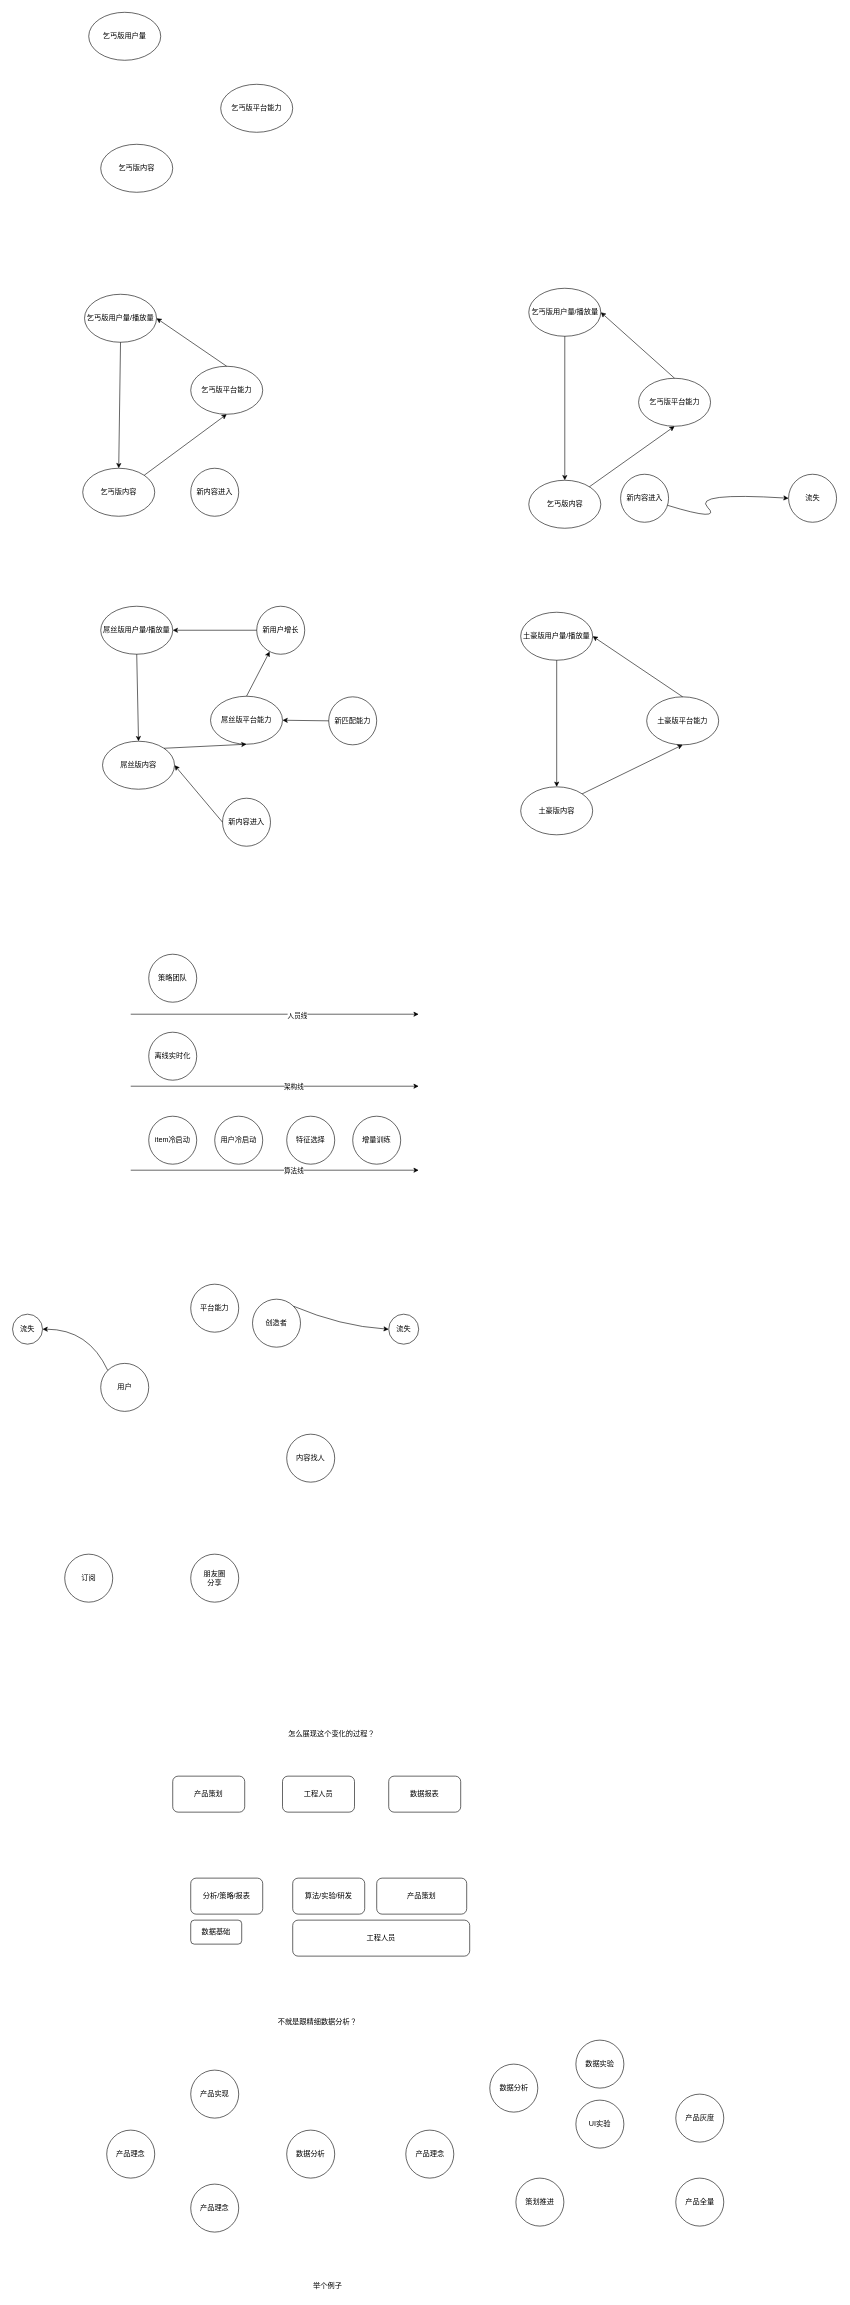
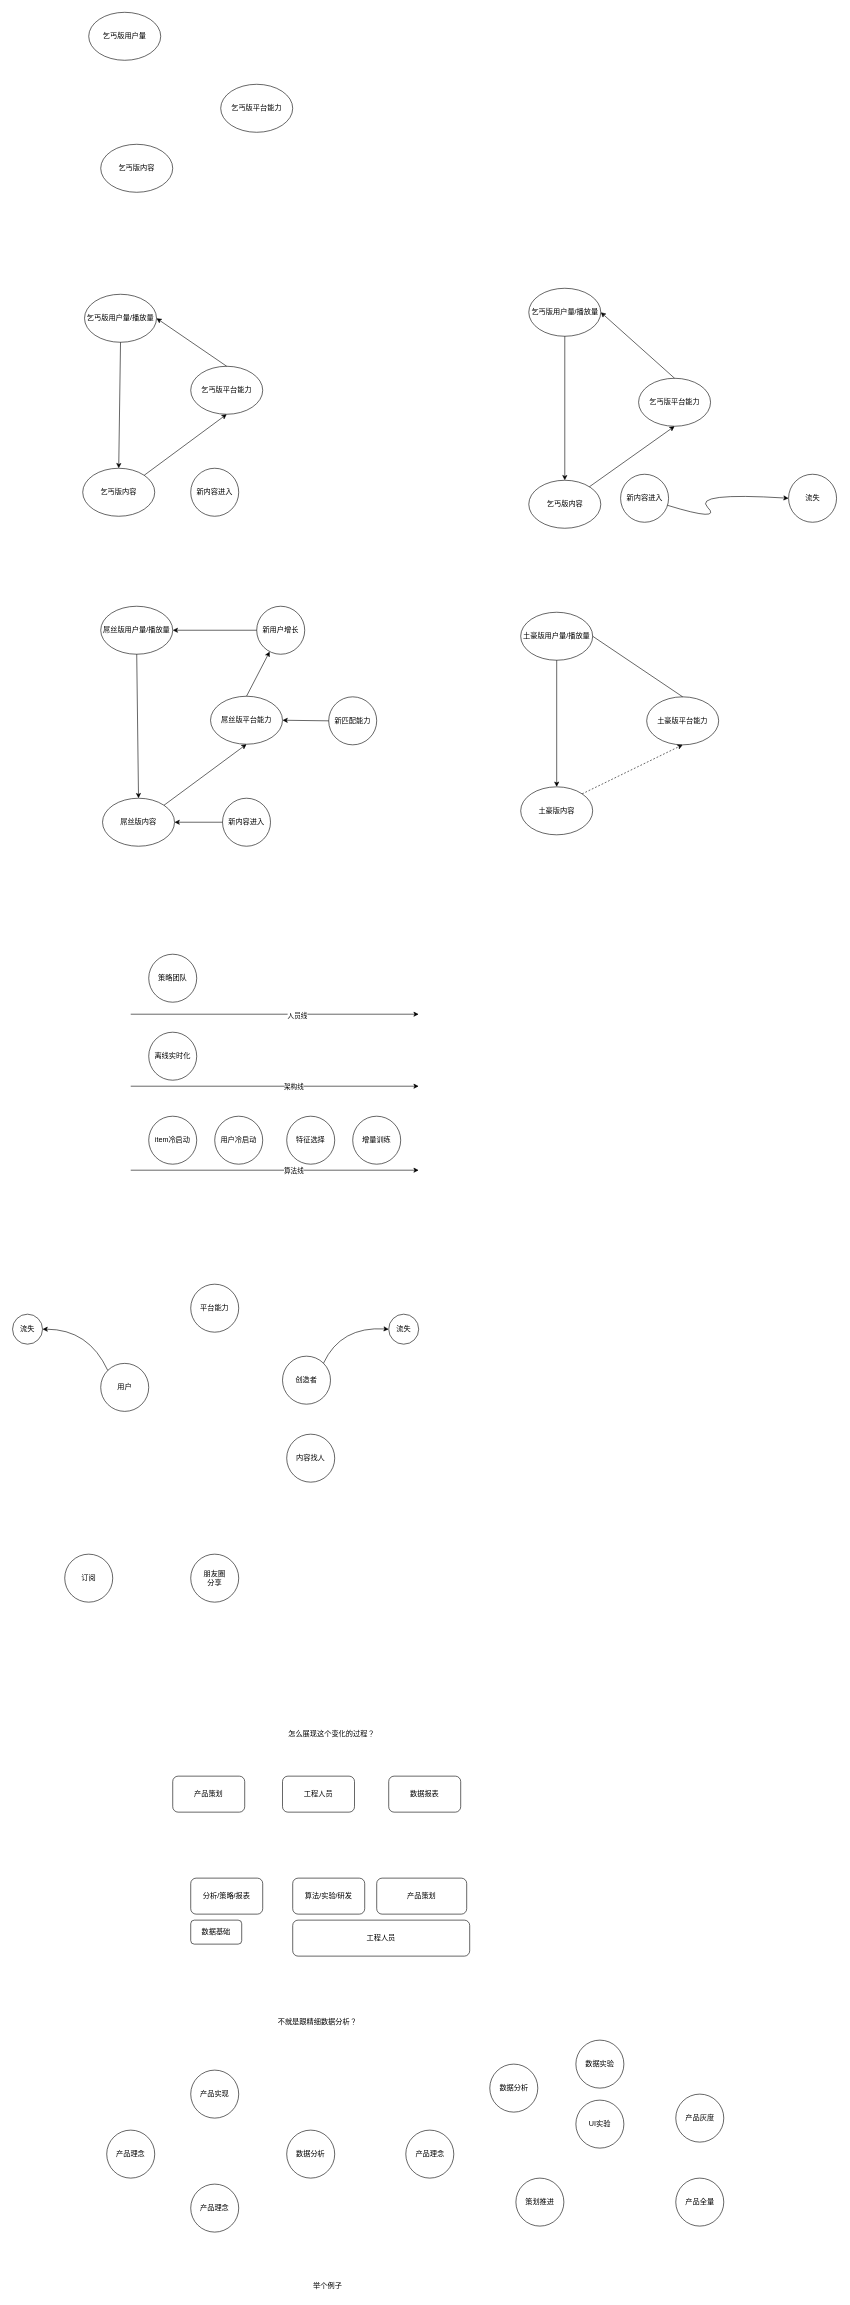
(597, 639) -> (595, 638)
(138, 765) -> (138, 822)
(630, 771) -> (630, 771)
(276, 1323) -> (306, 1380)
